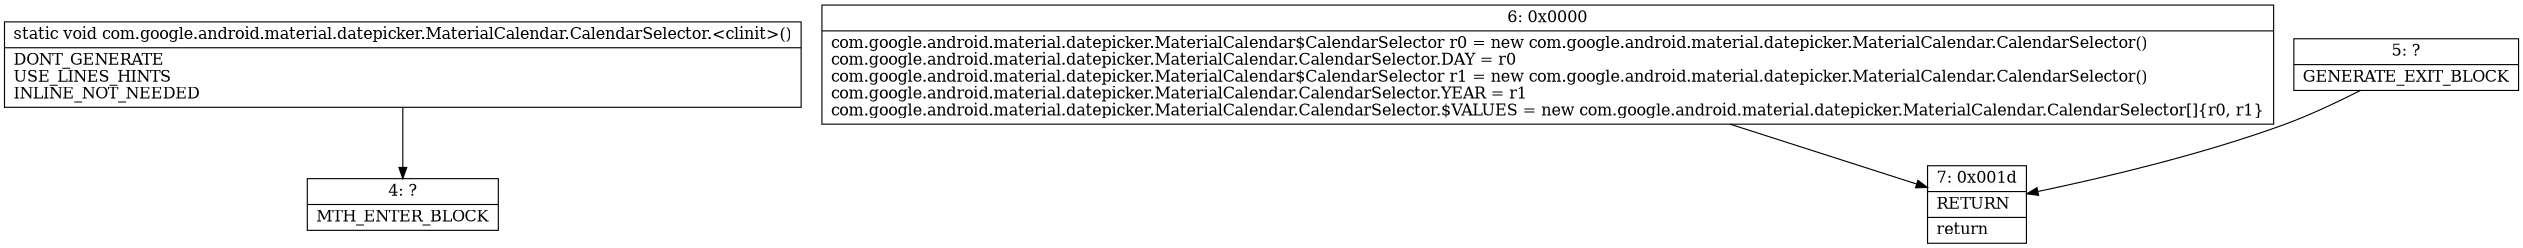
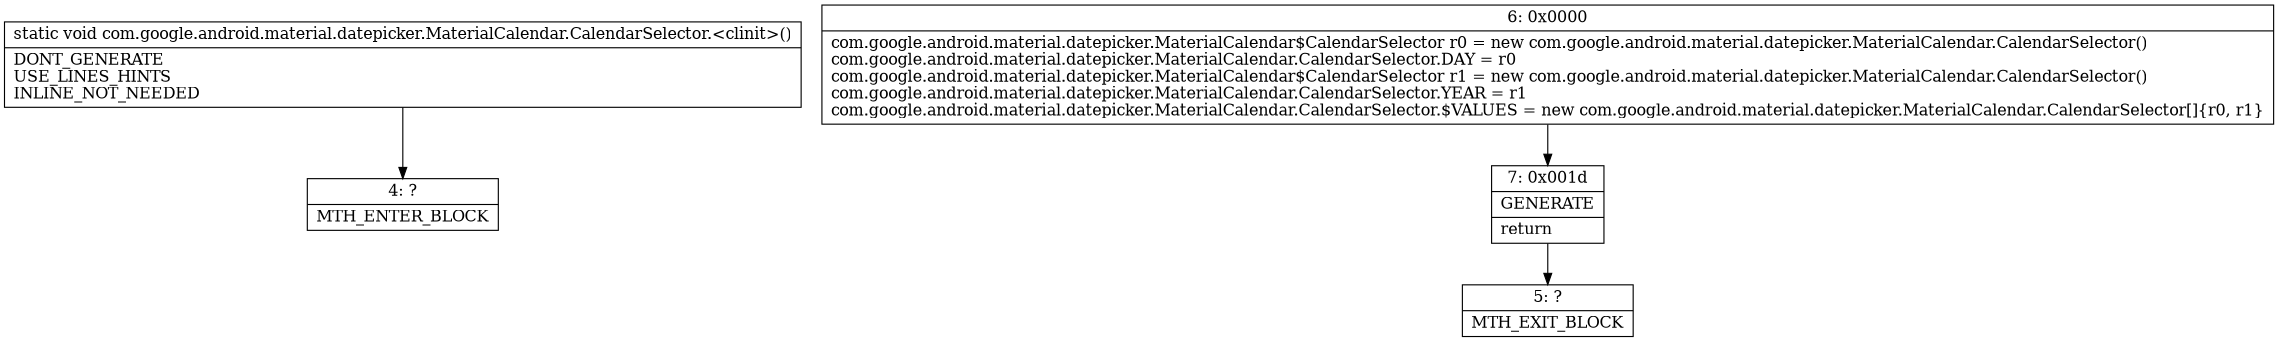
(2406, 77) -> (1548, 323)
(2202, 151) -> (1548, 258)
(1973, 204) -> (1548, 204)
